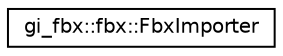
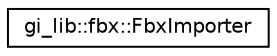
(141, 28) -> (138, 28)
